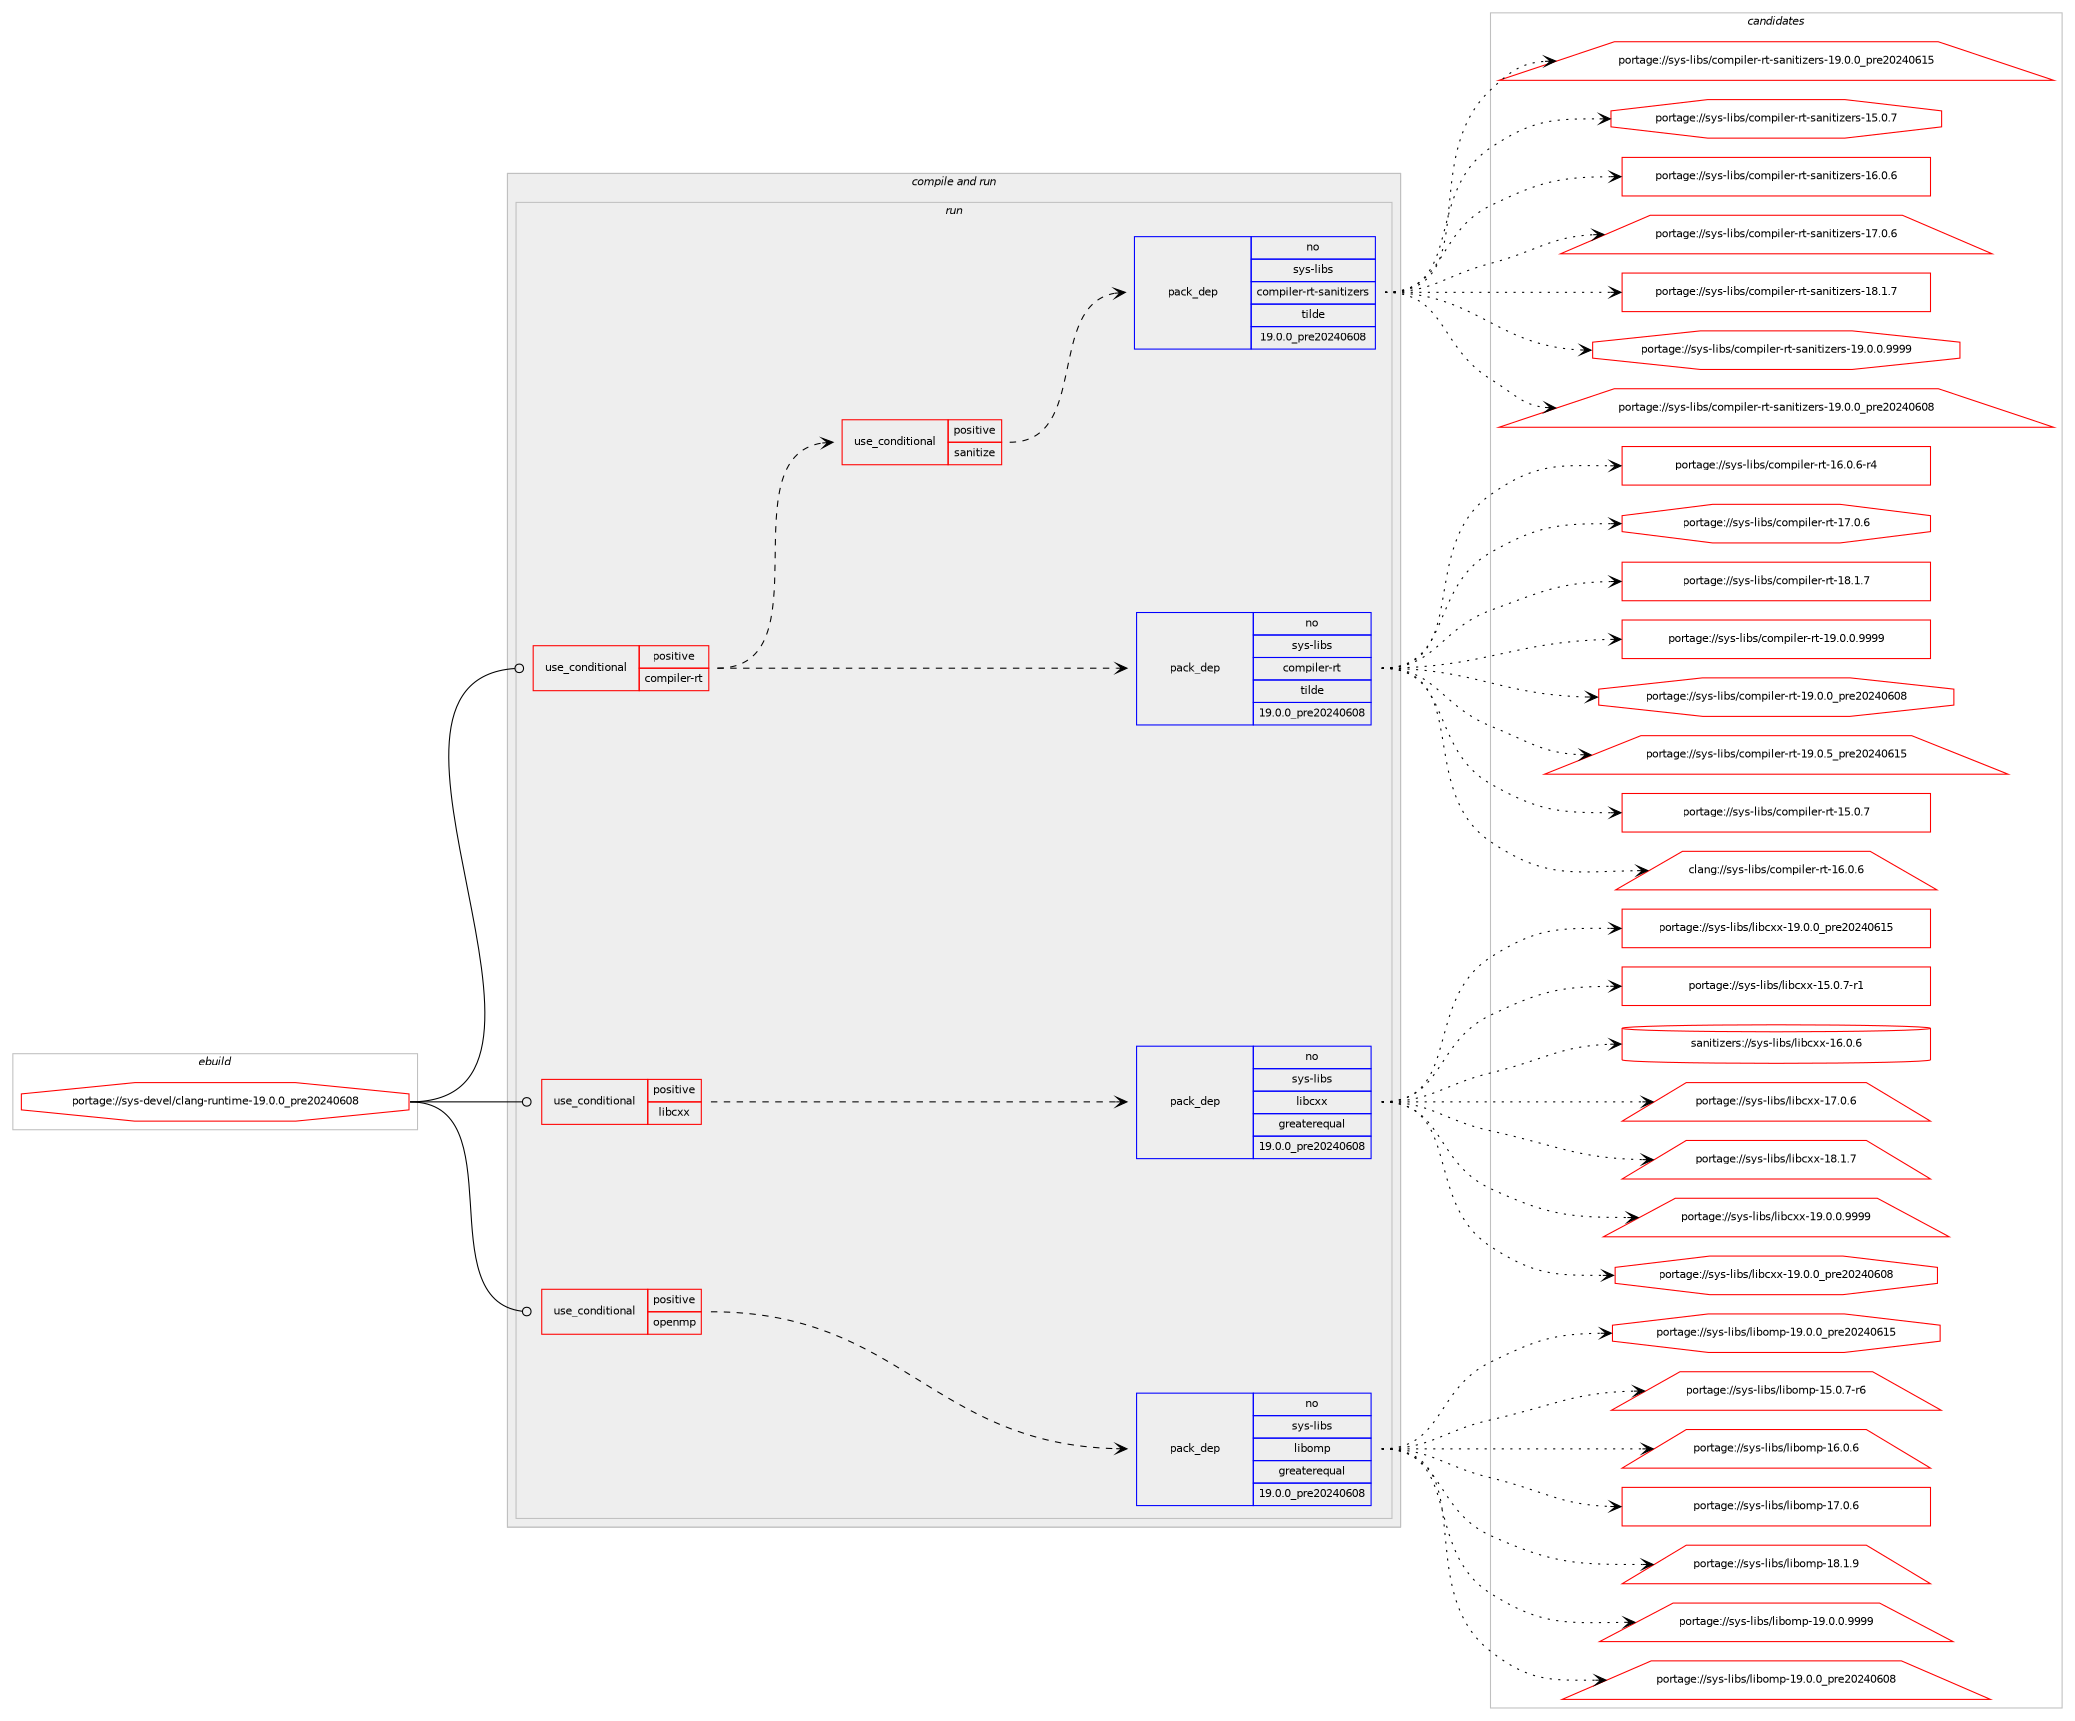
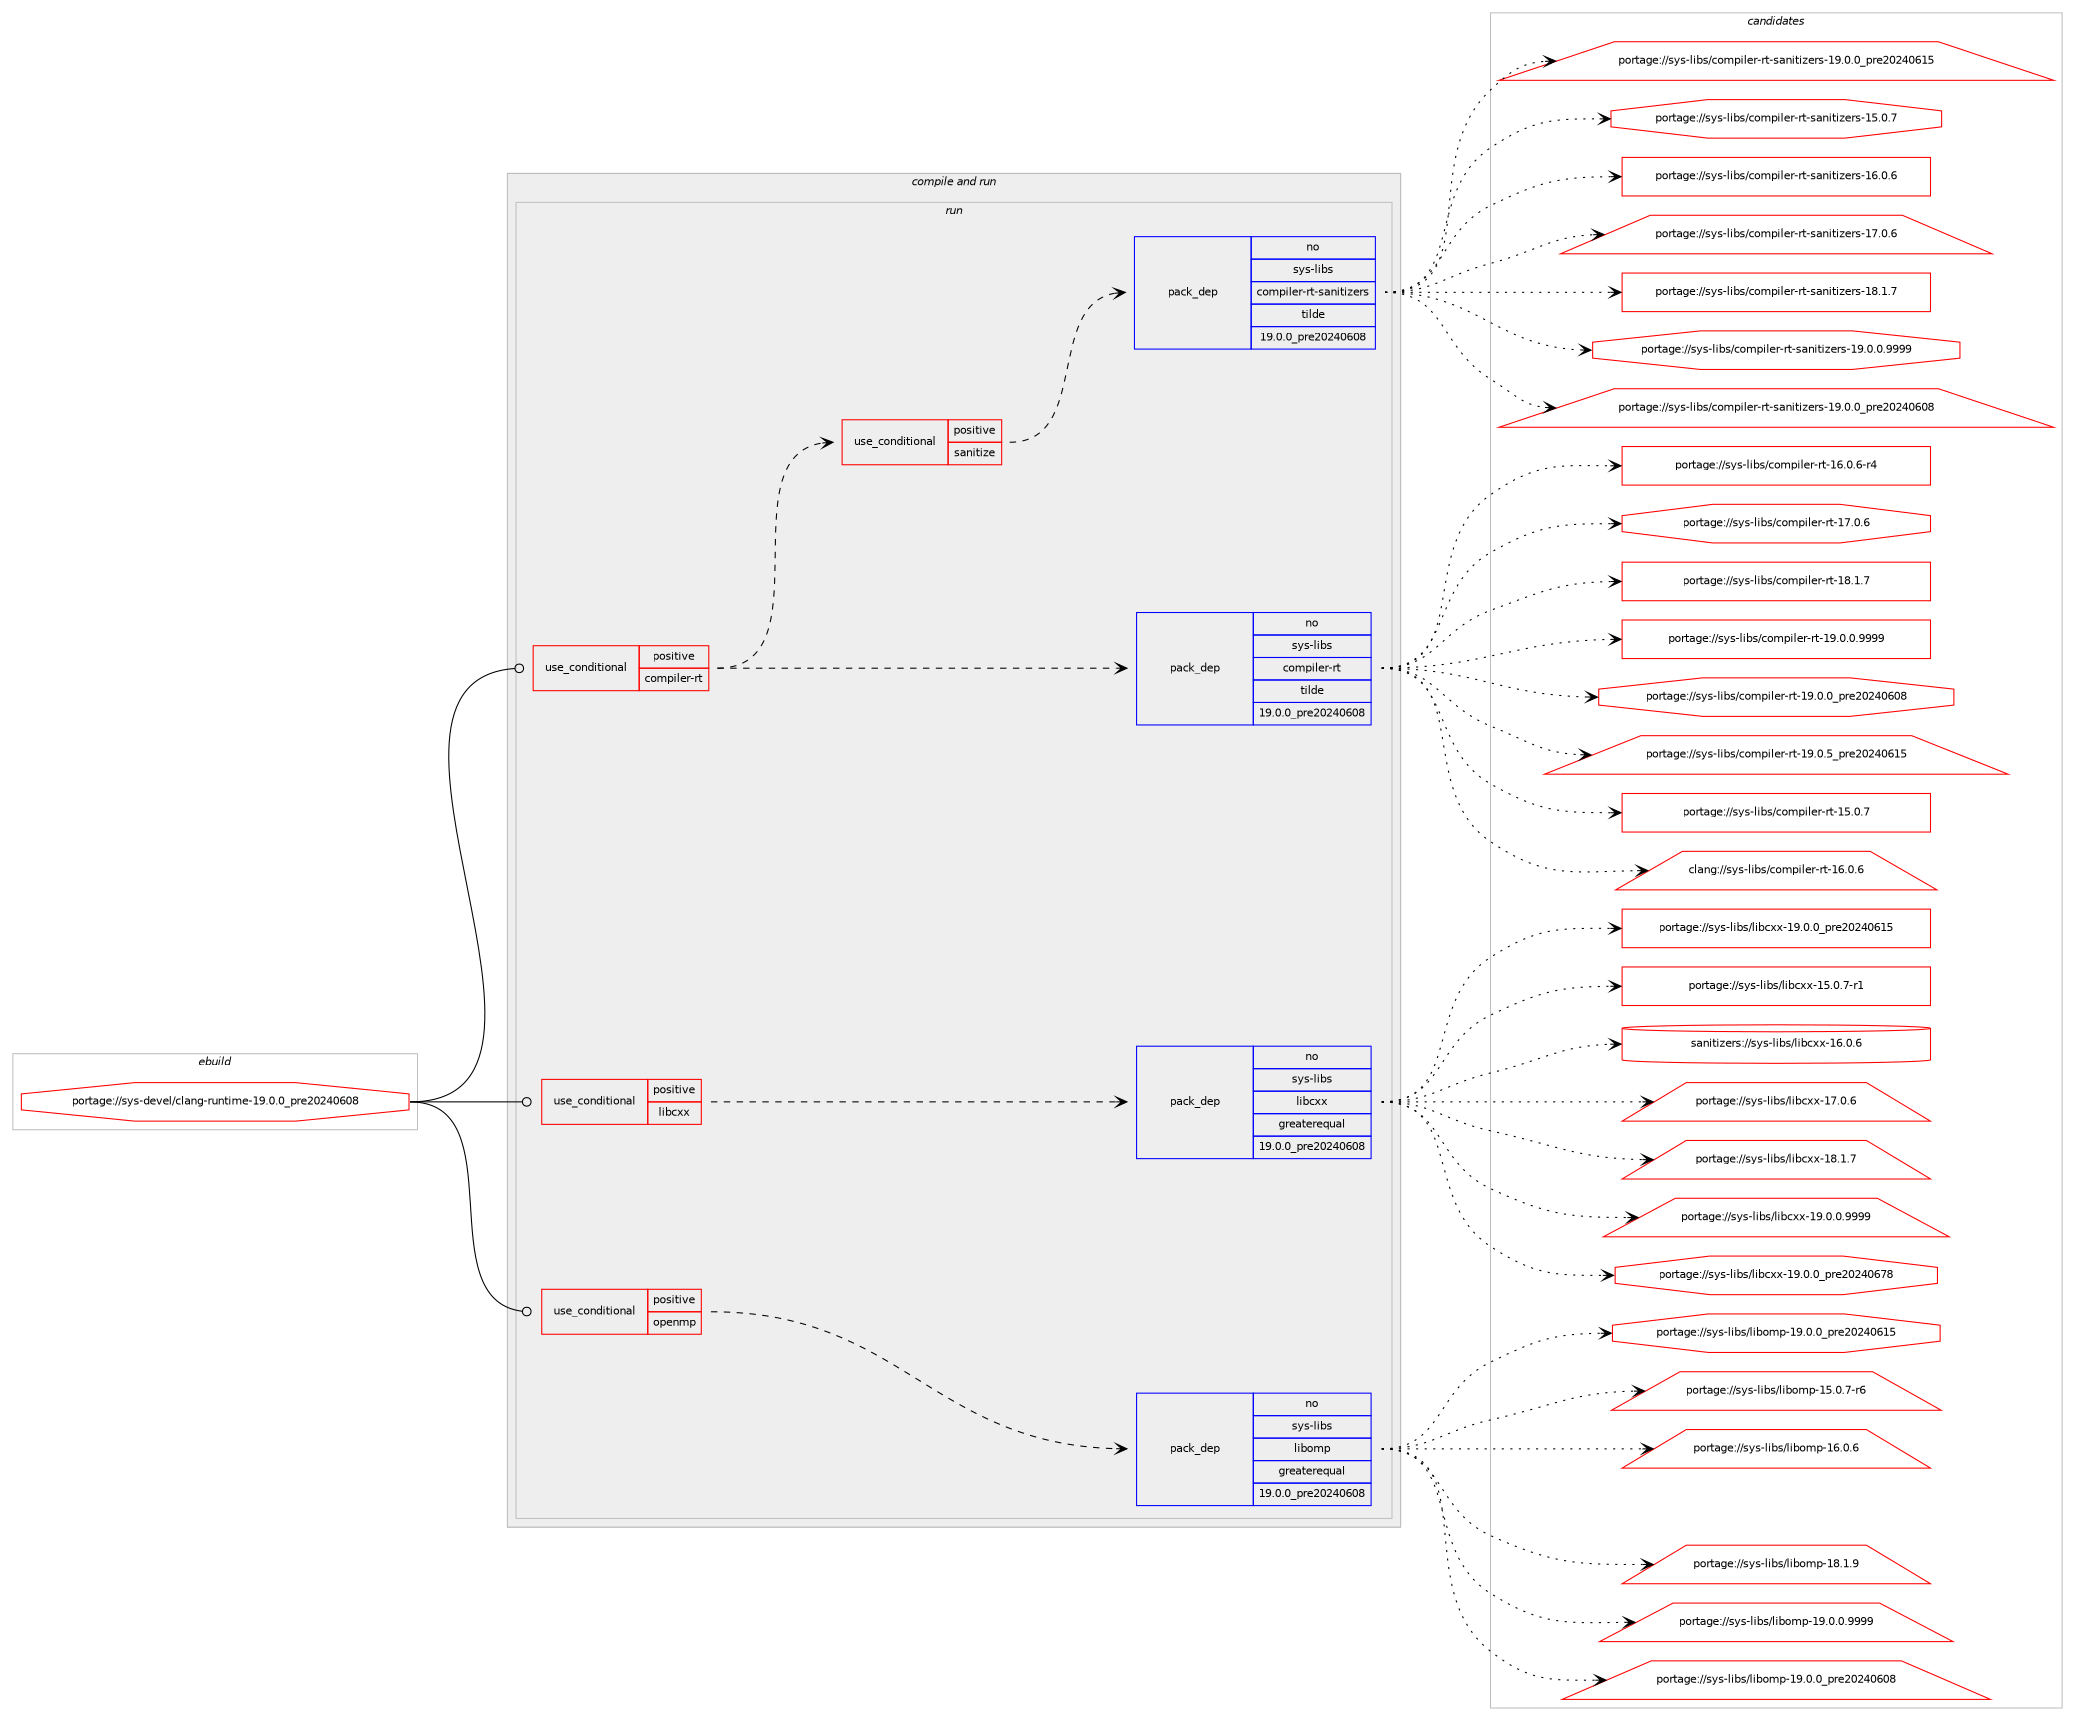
(1776, 1275) -> (1776, 1275)
(1776, 1507) -> none
